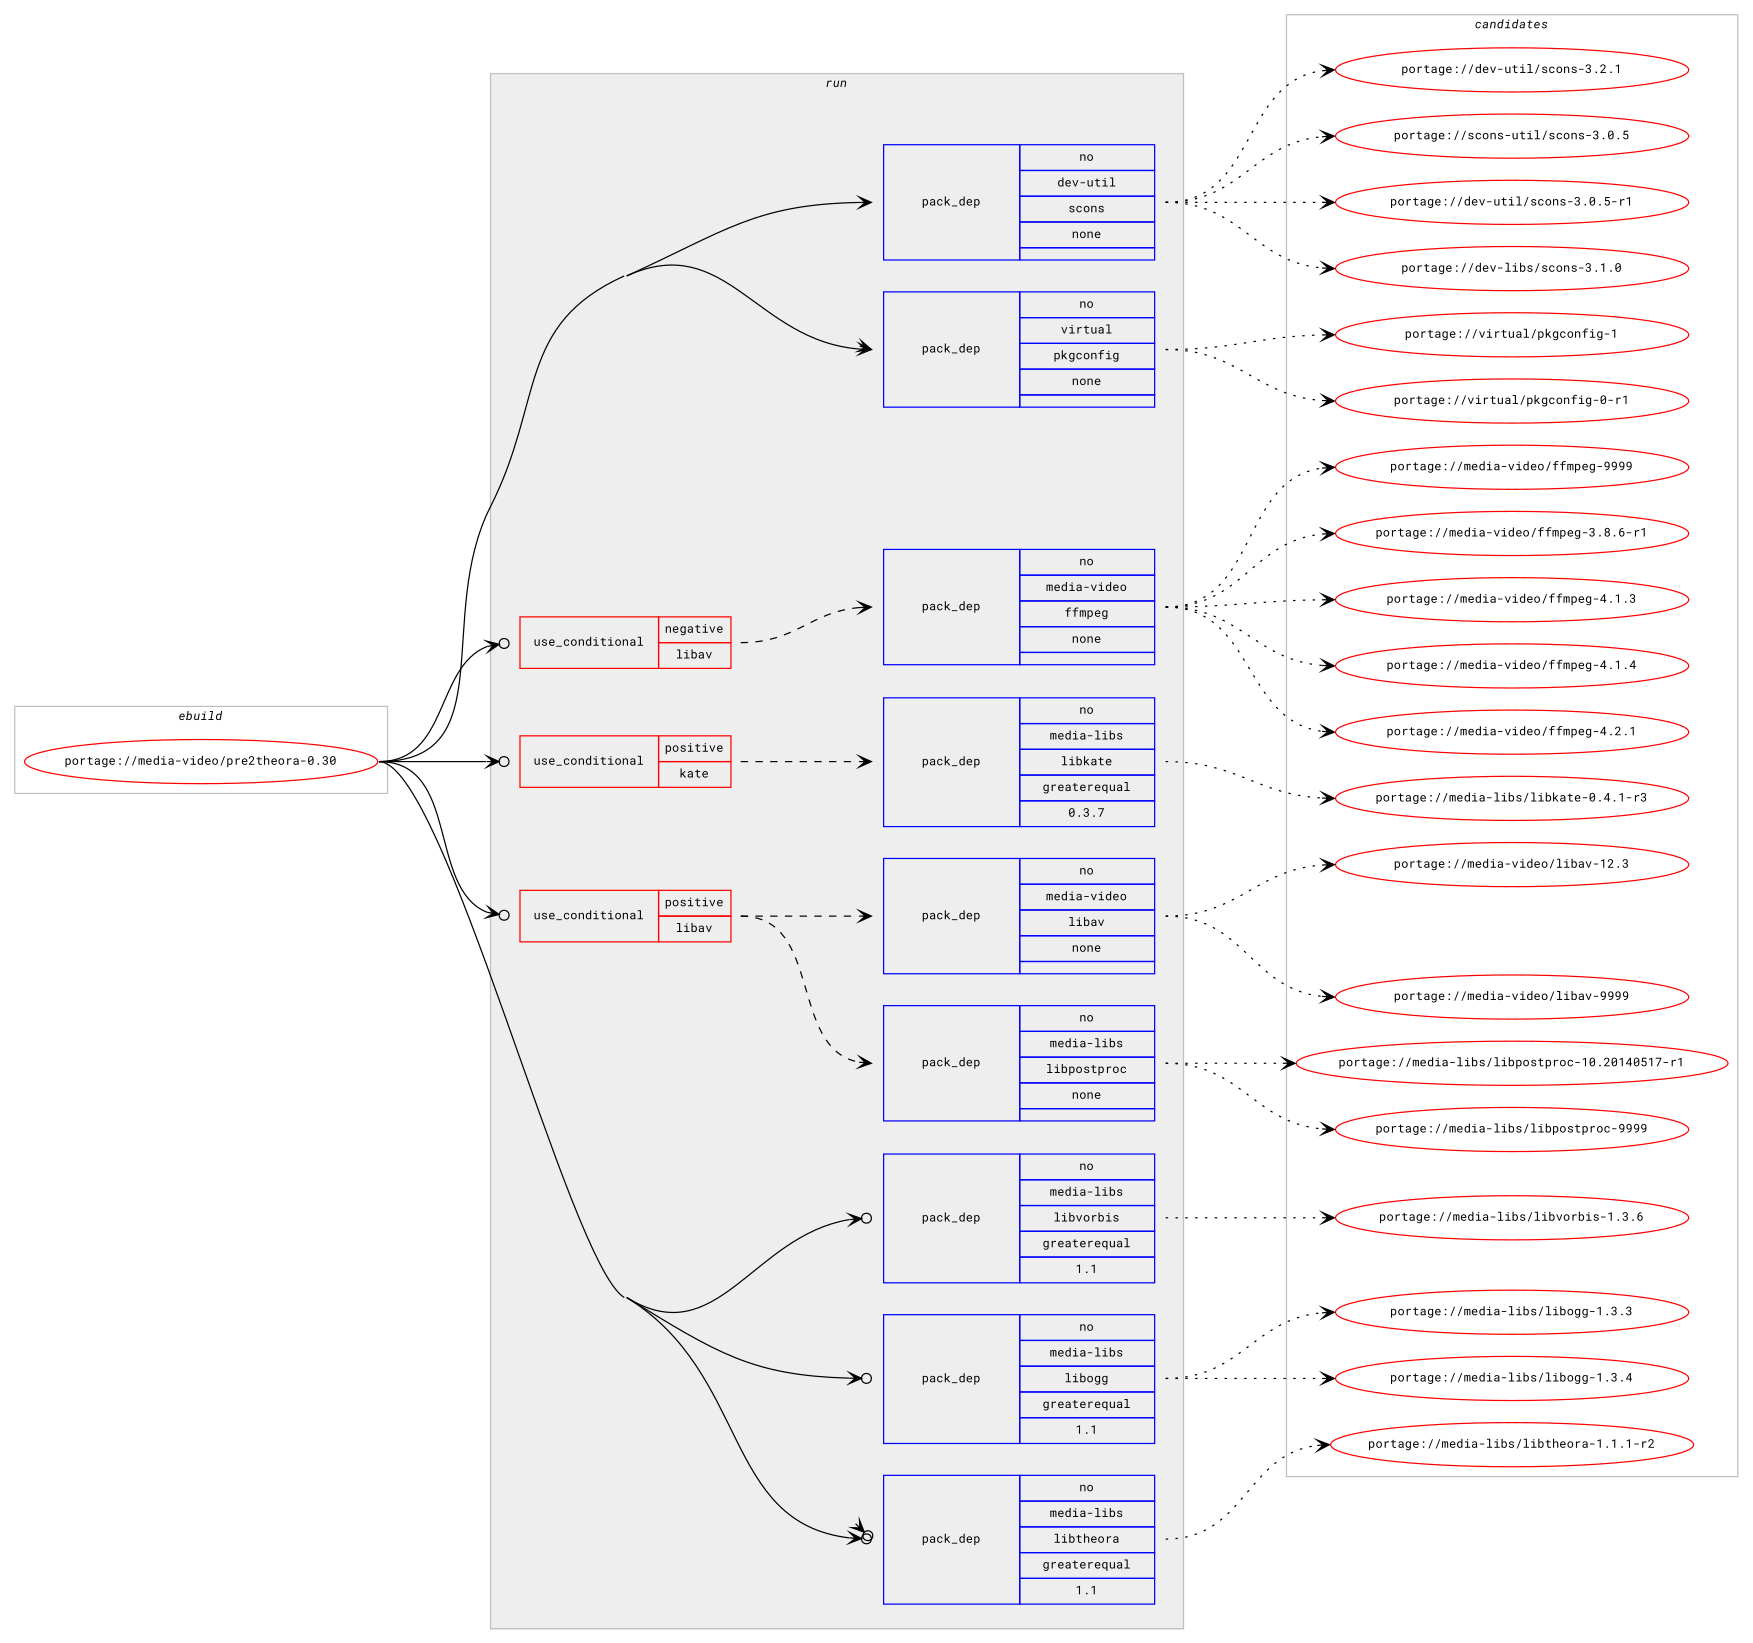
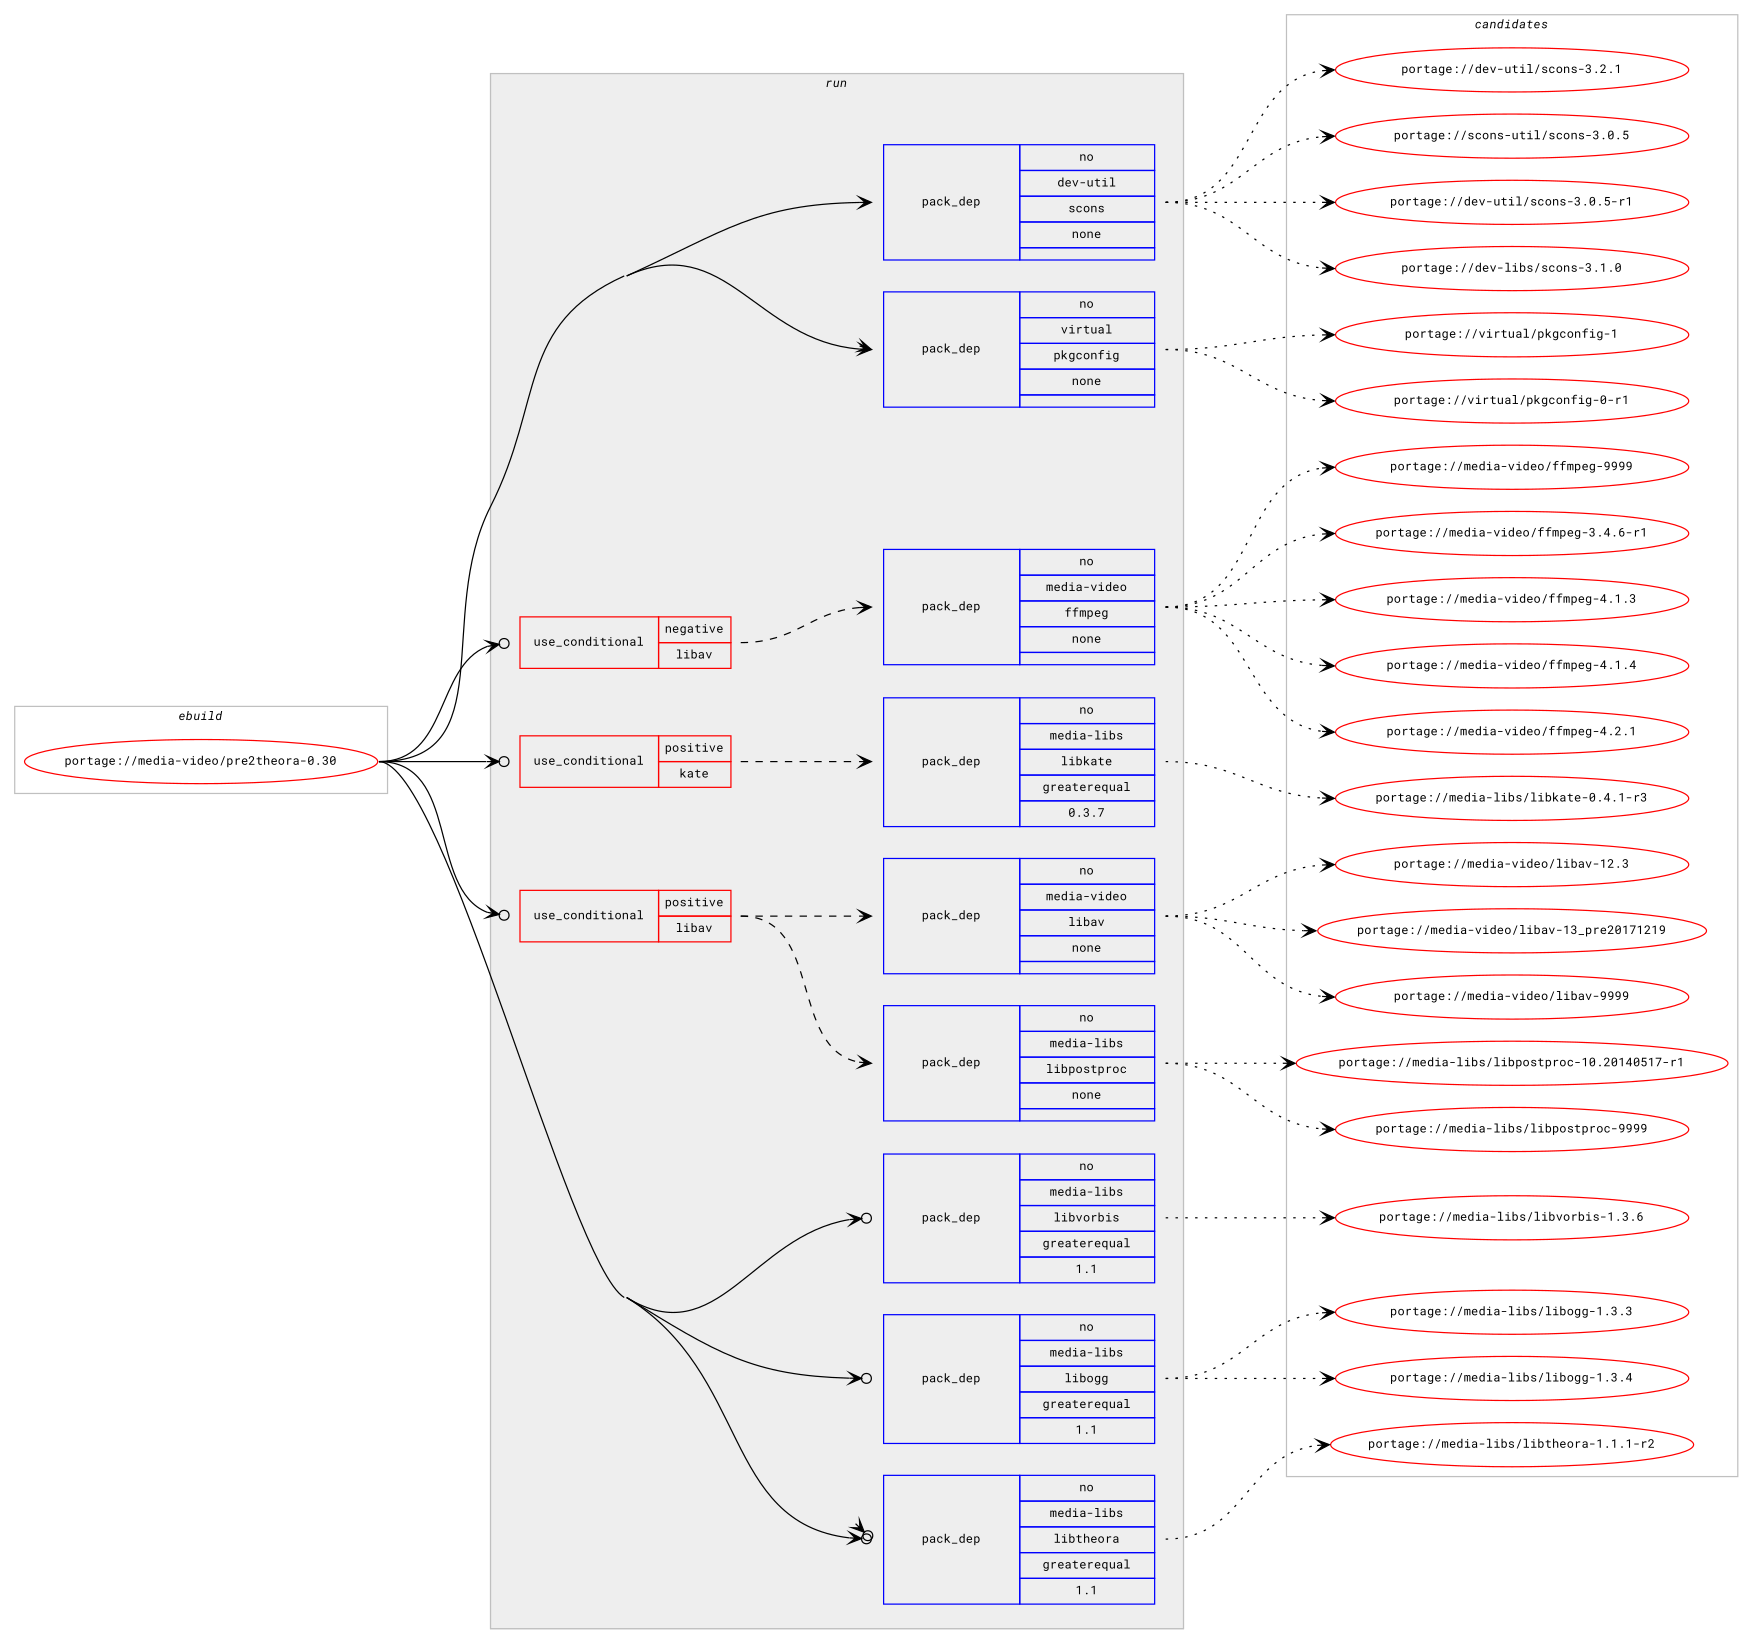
(1512, 533) -> (1512, 533)
none -> (1512, 931)
